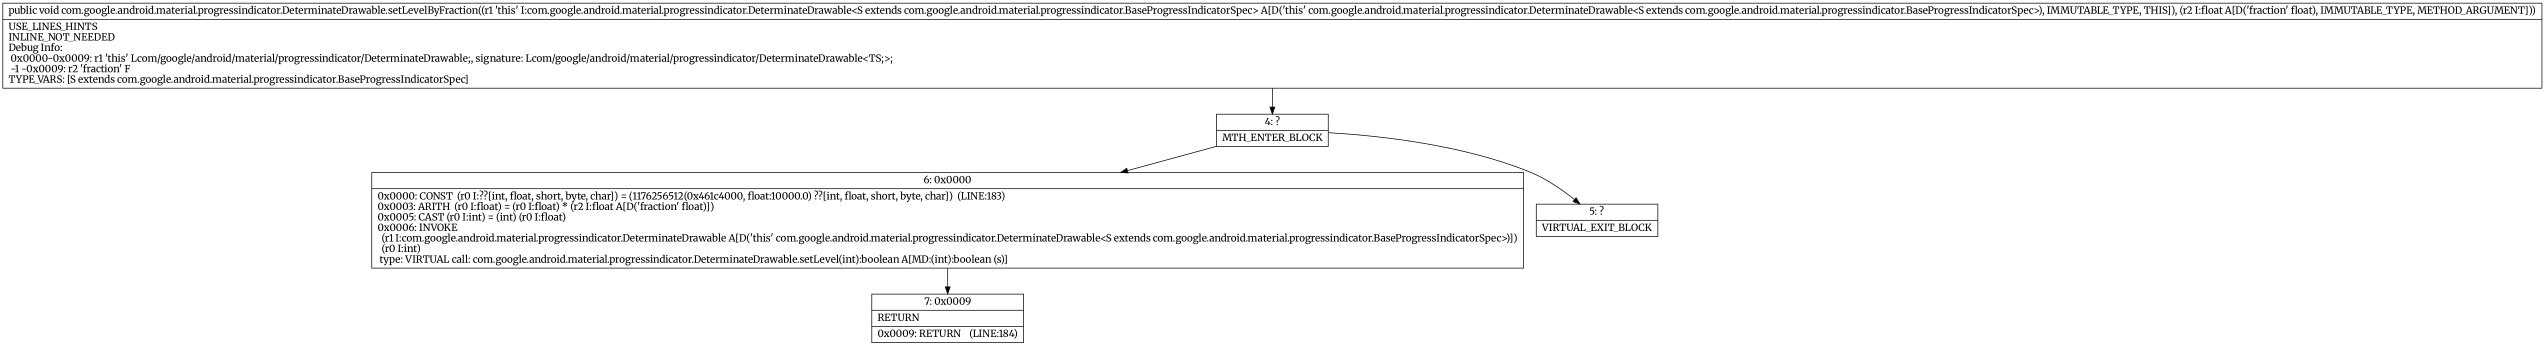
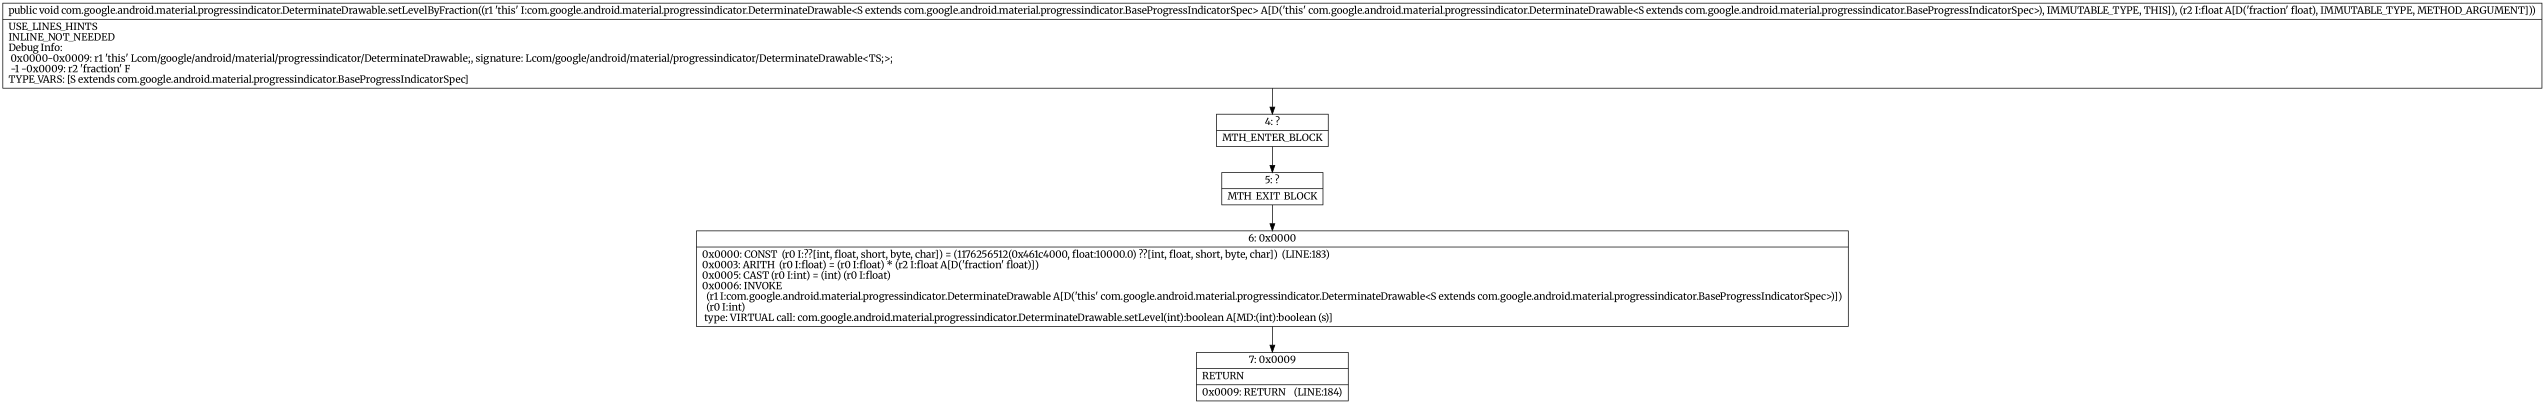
(1172, 158) -> (1272, 214)
(1597, 228) -> (1272, 196)
